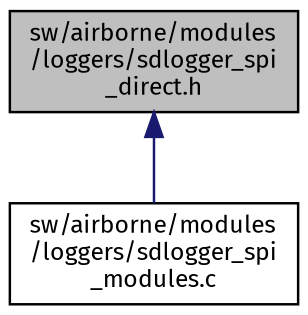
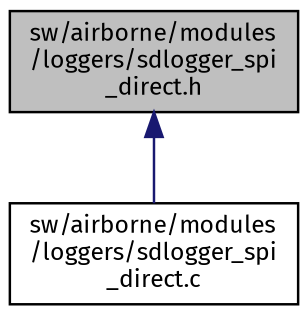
(154, 254) -> (154, 254)
